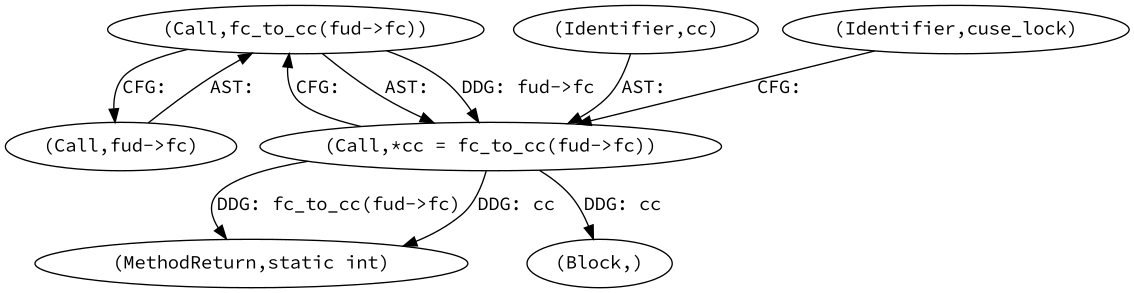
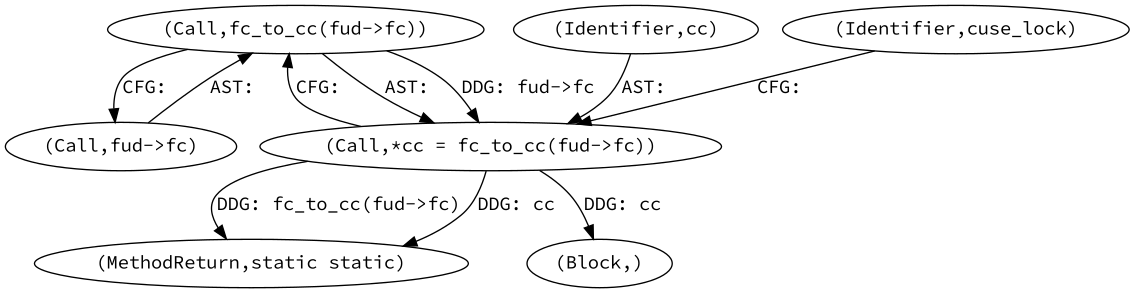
(251, 264) -> (251, 264)
